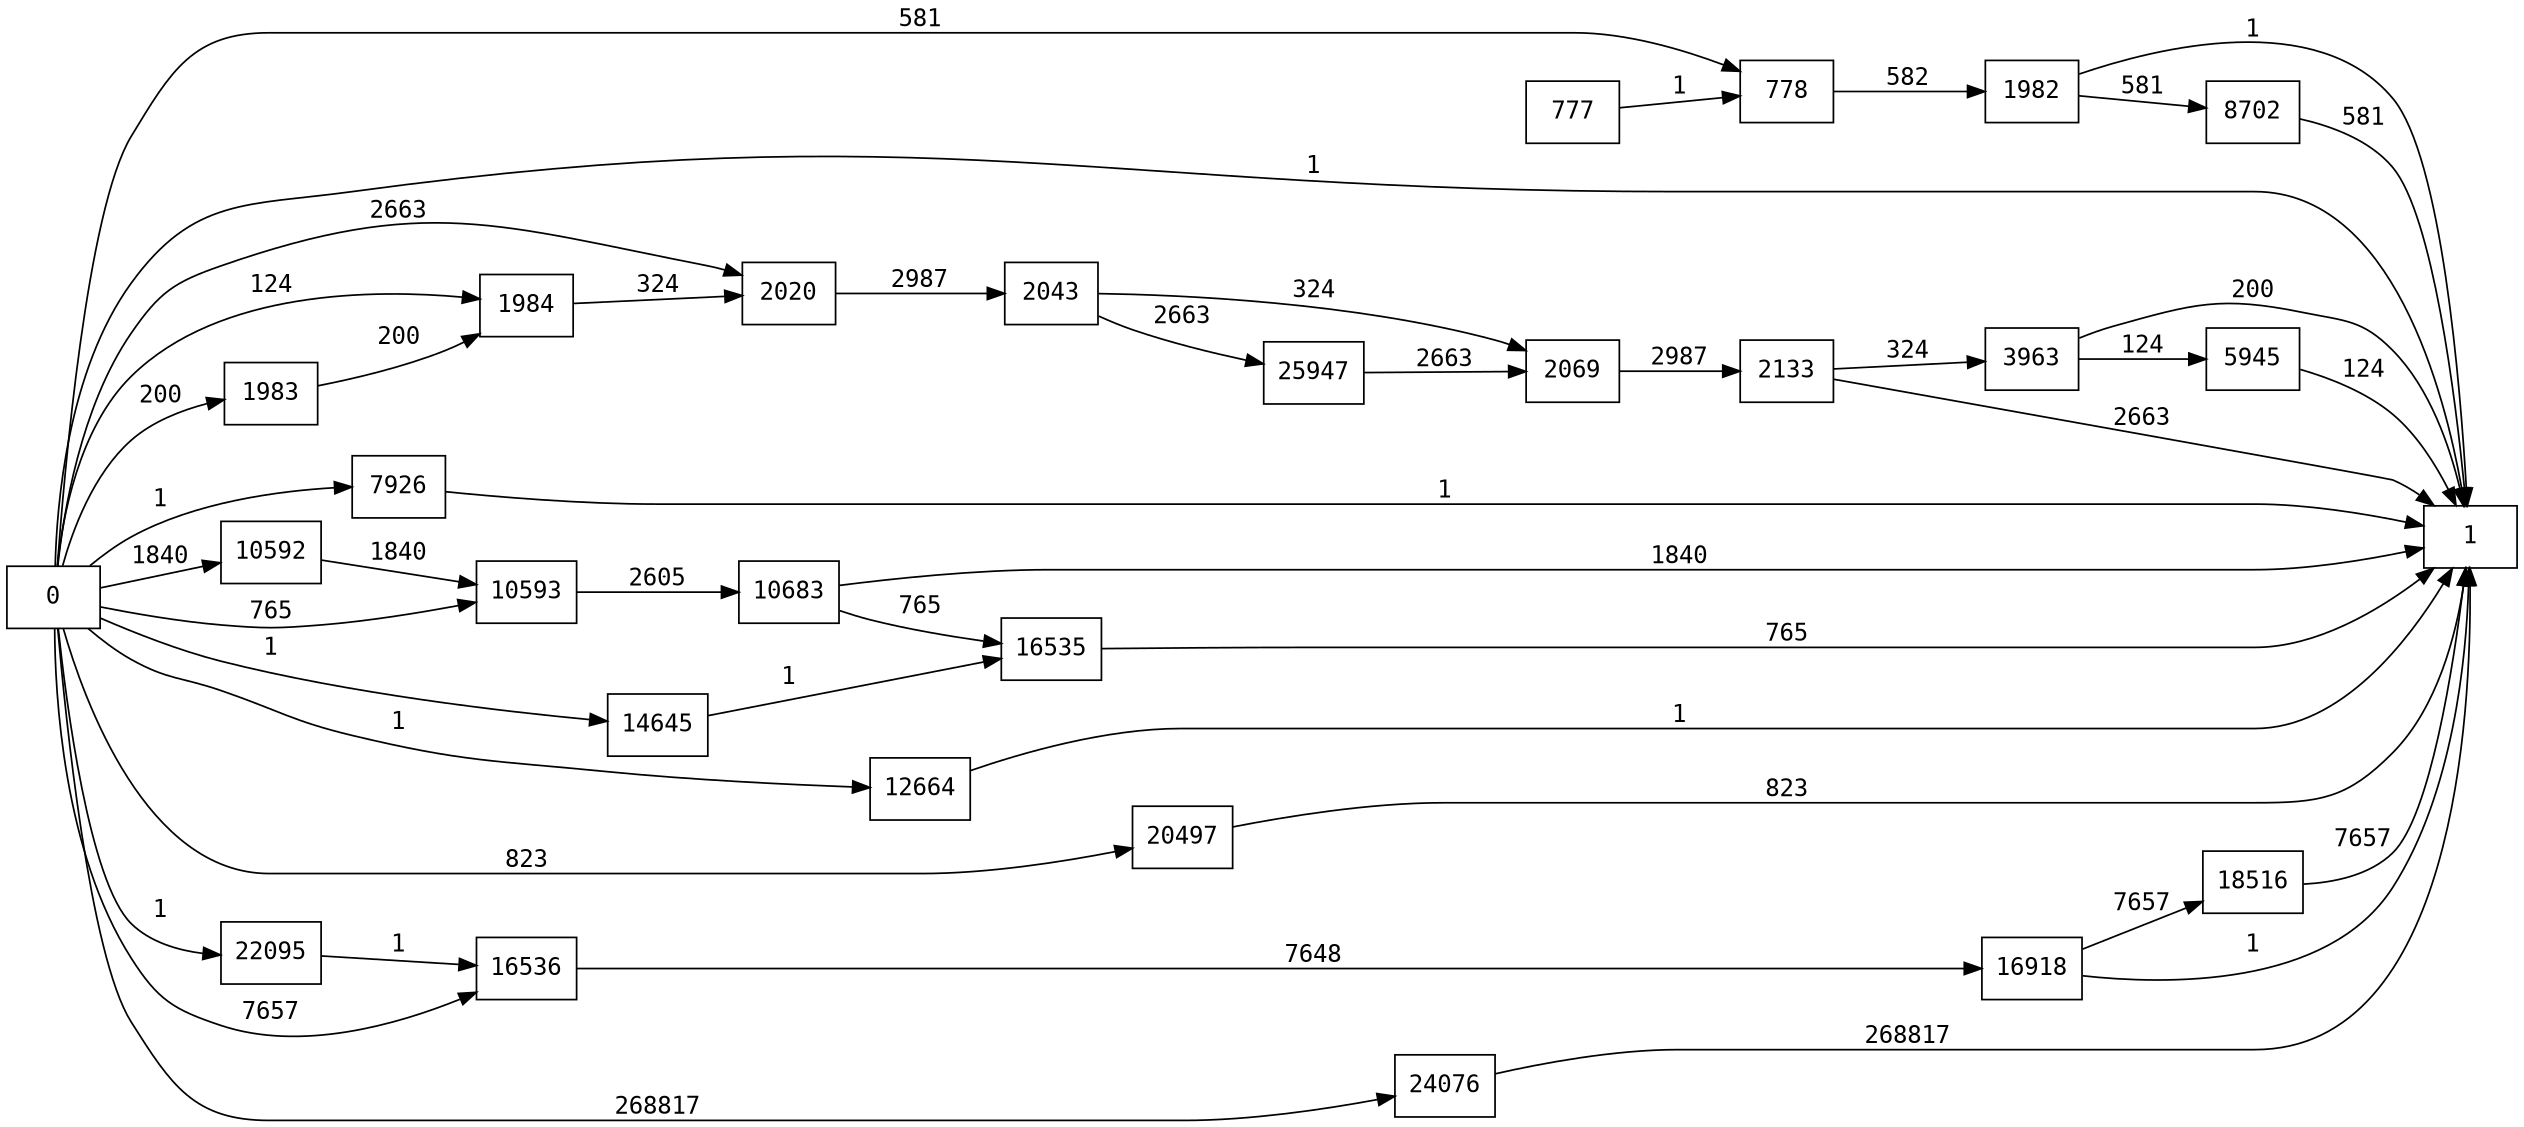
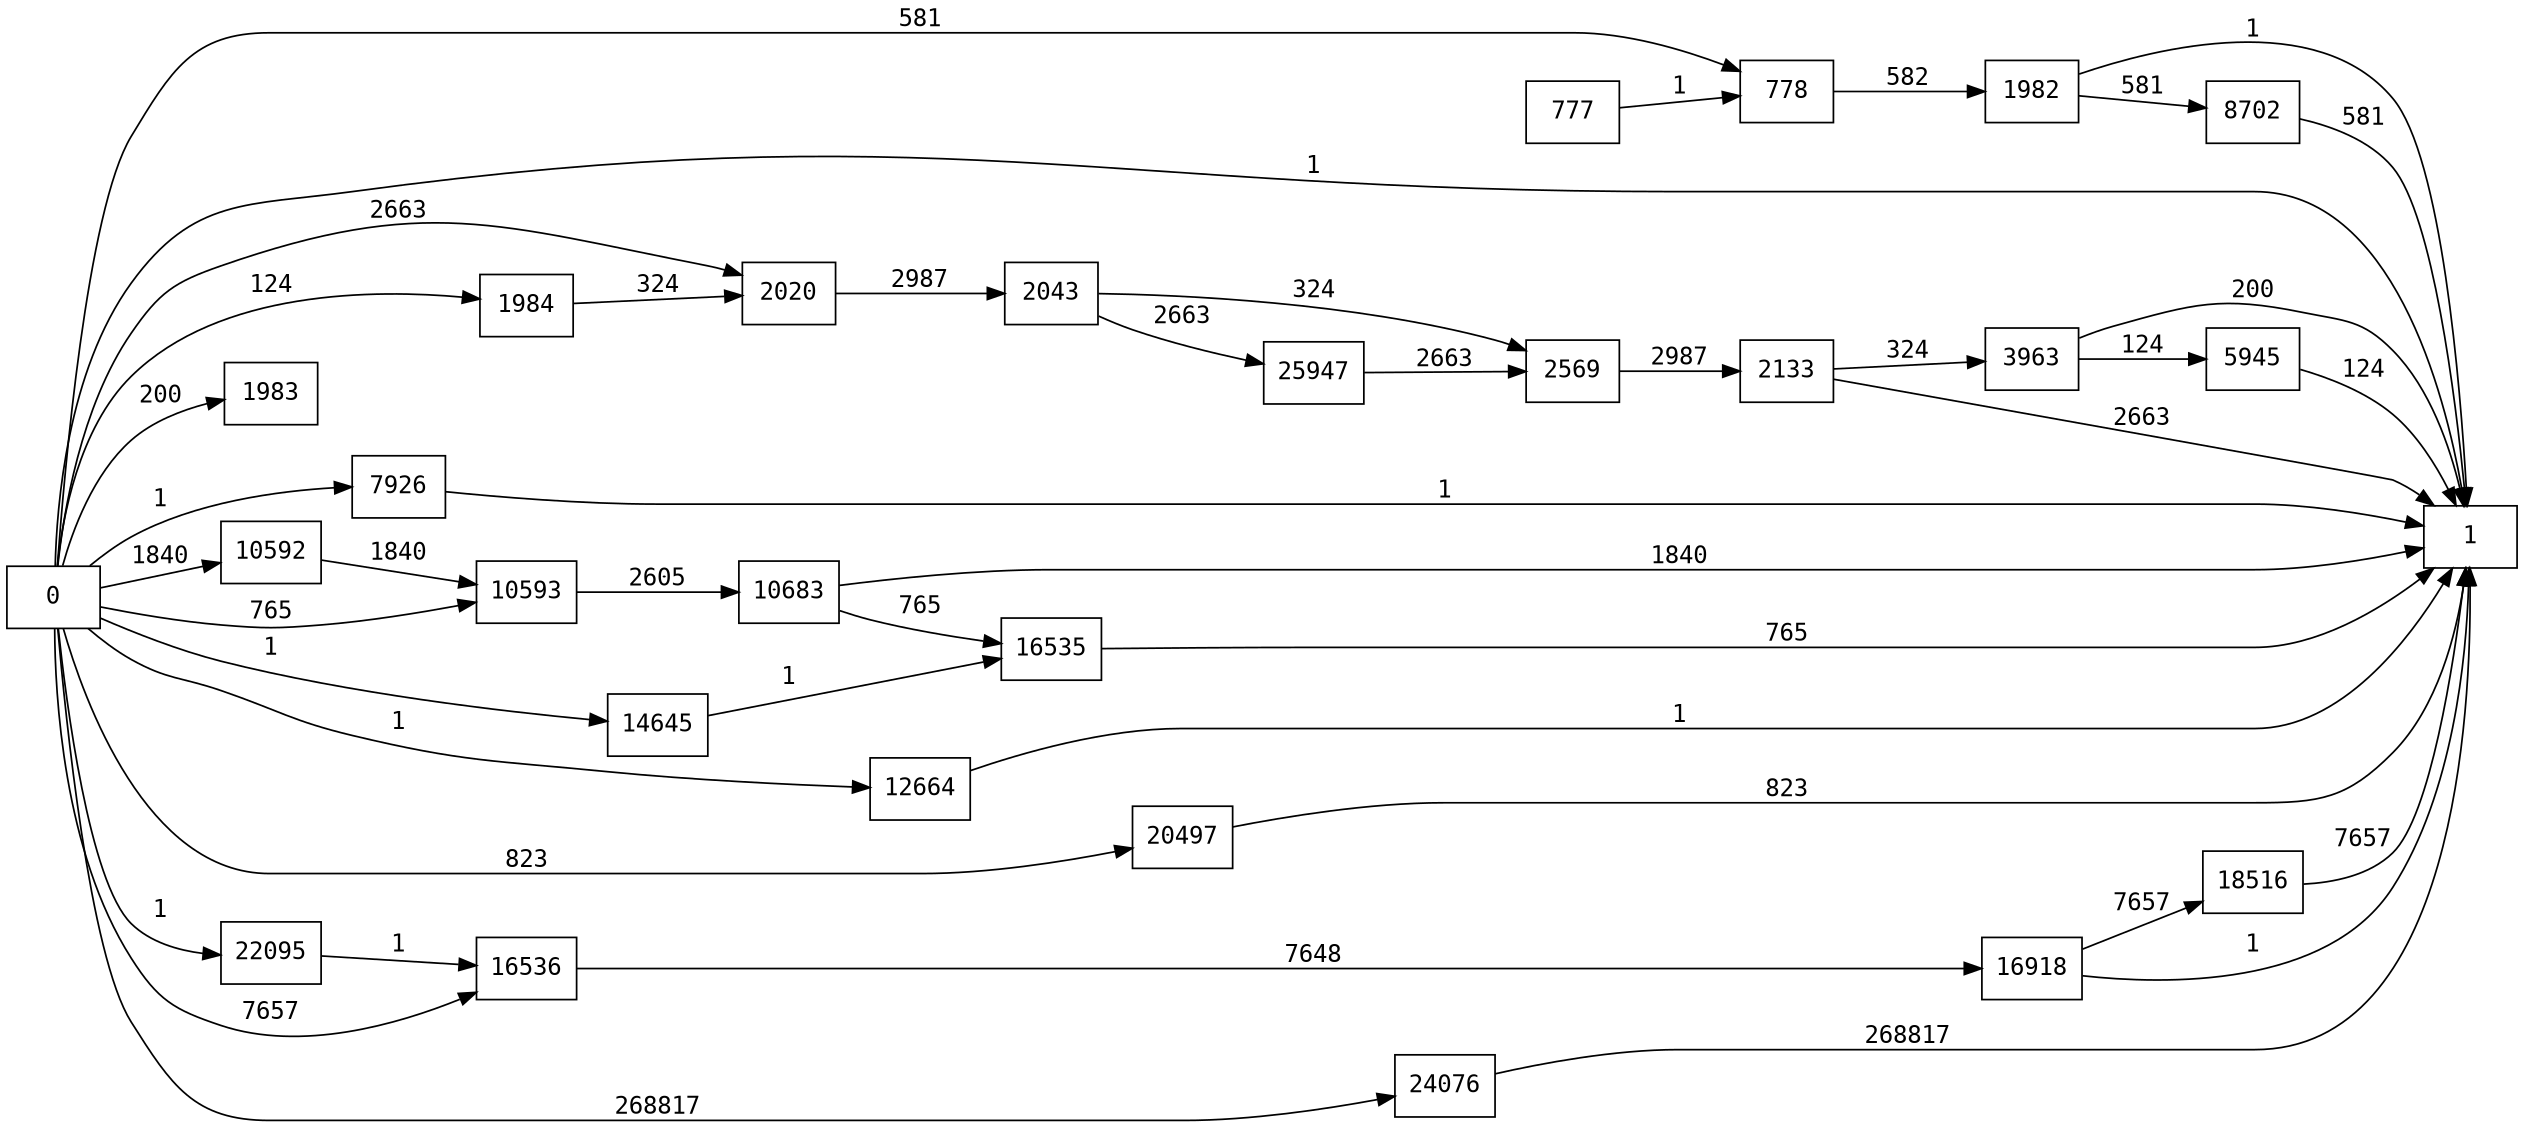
(392, 368) -> none
(1573, 371) -> (1573, 371)
